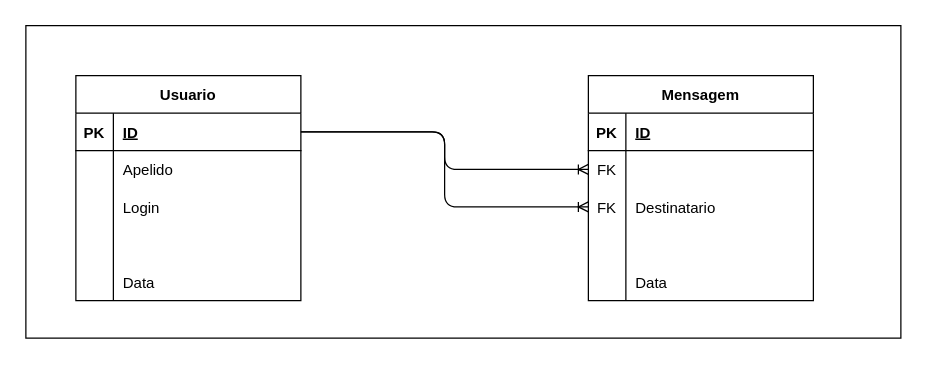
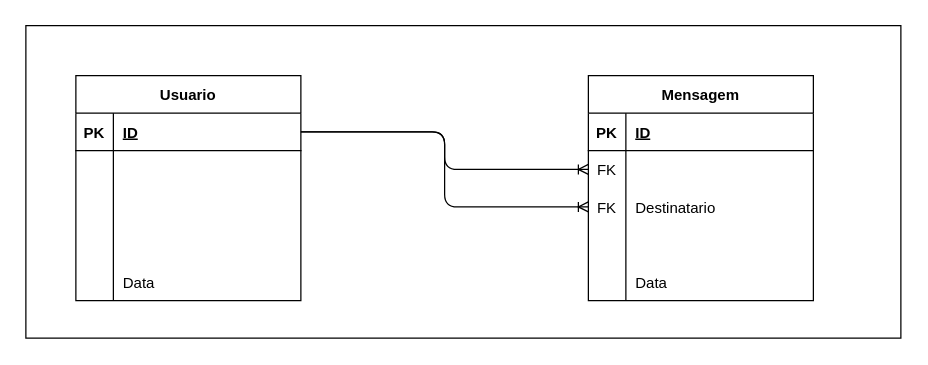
(207, 169) -> none
(207, 207) -> none
